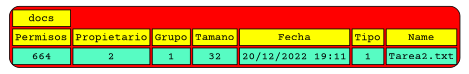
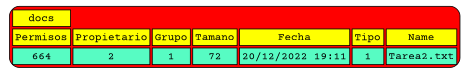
(215, 56) -> (215, 56)
